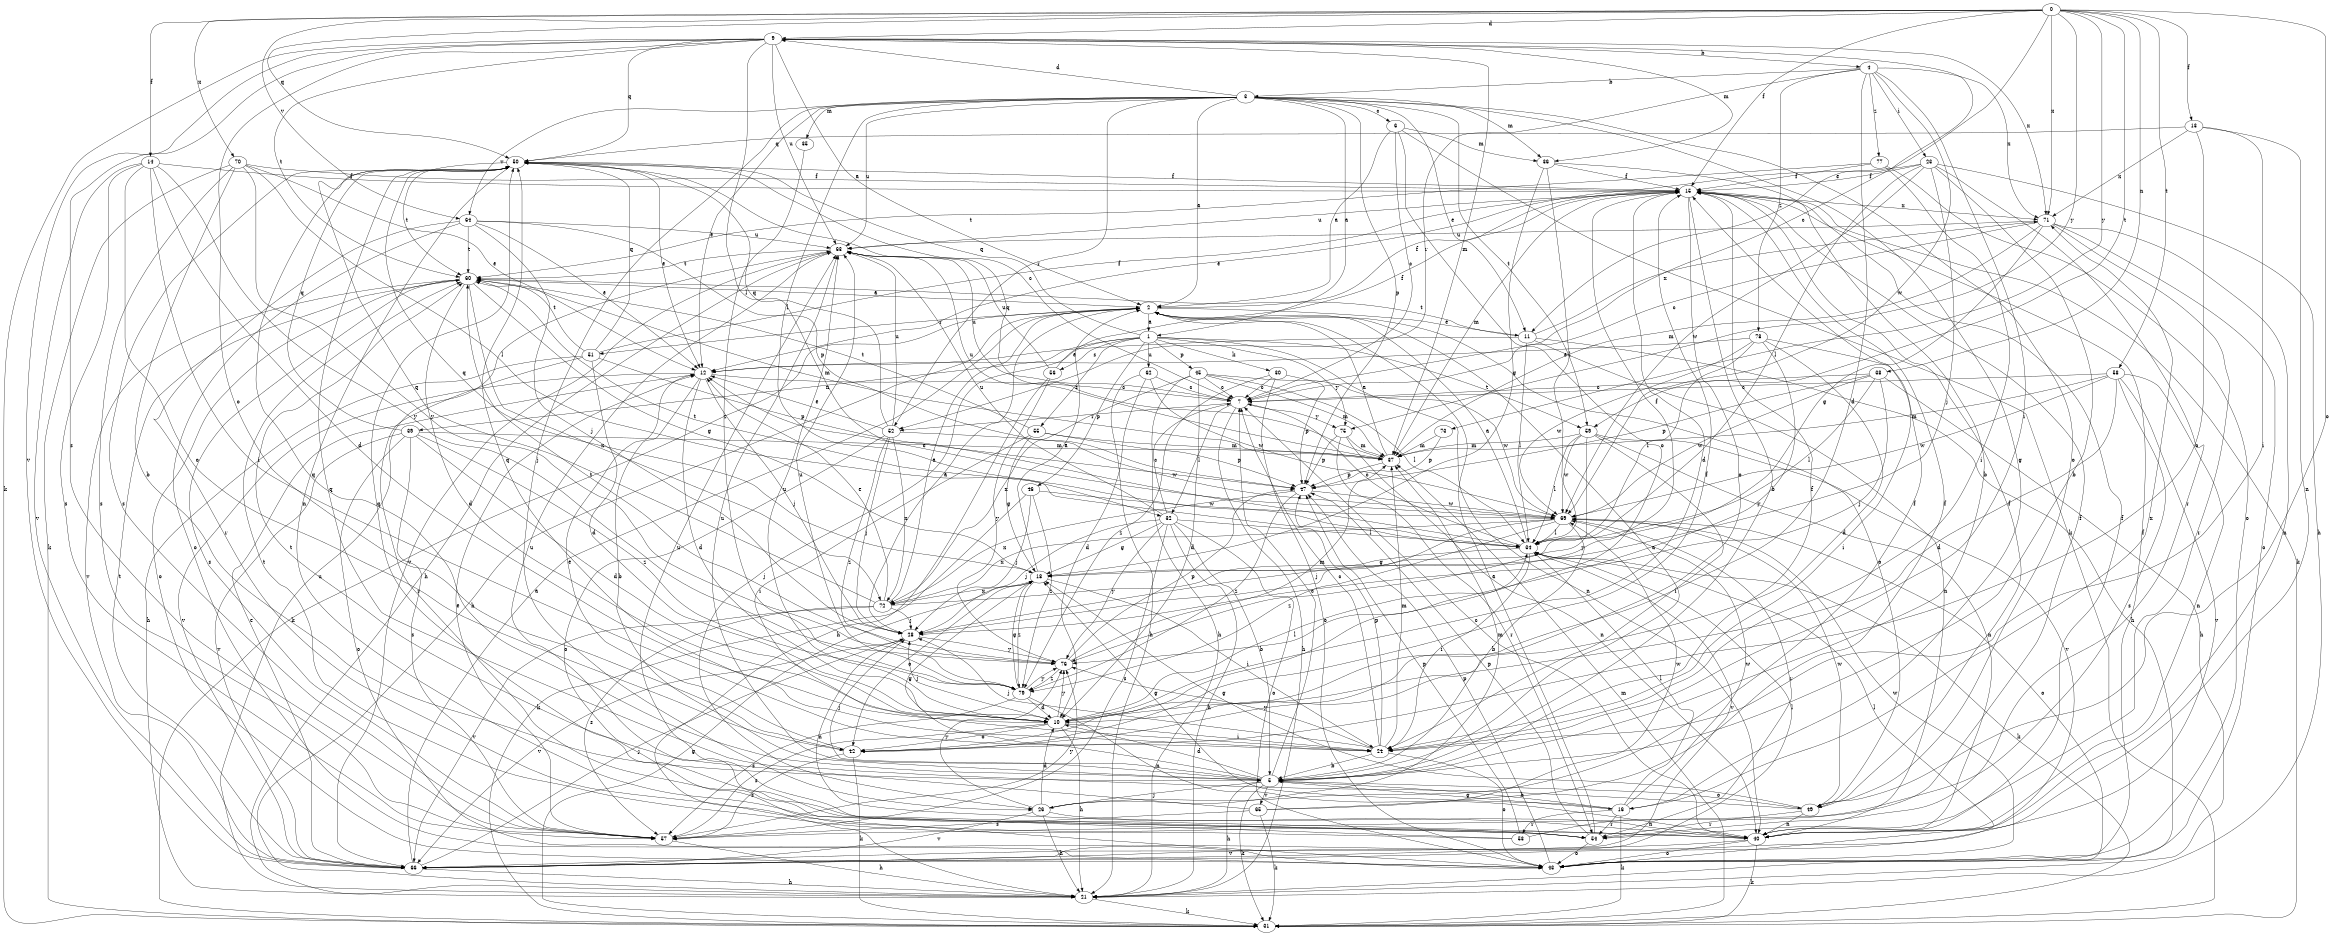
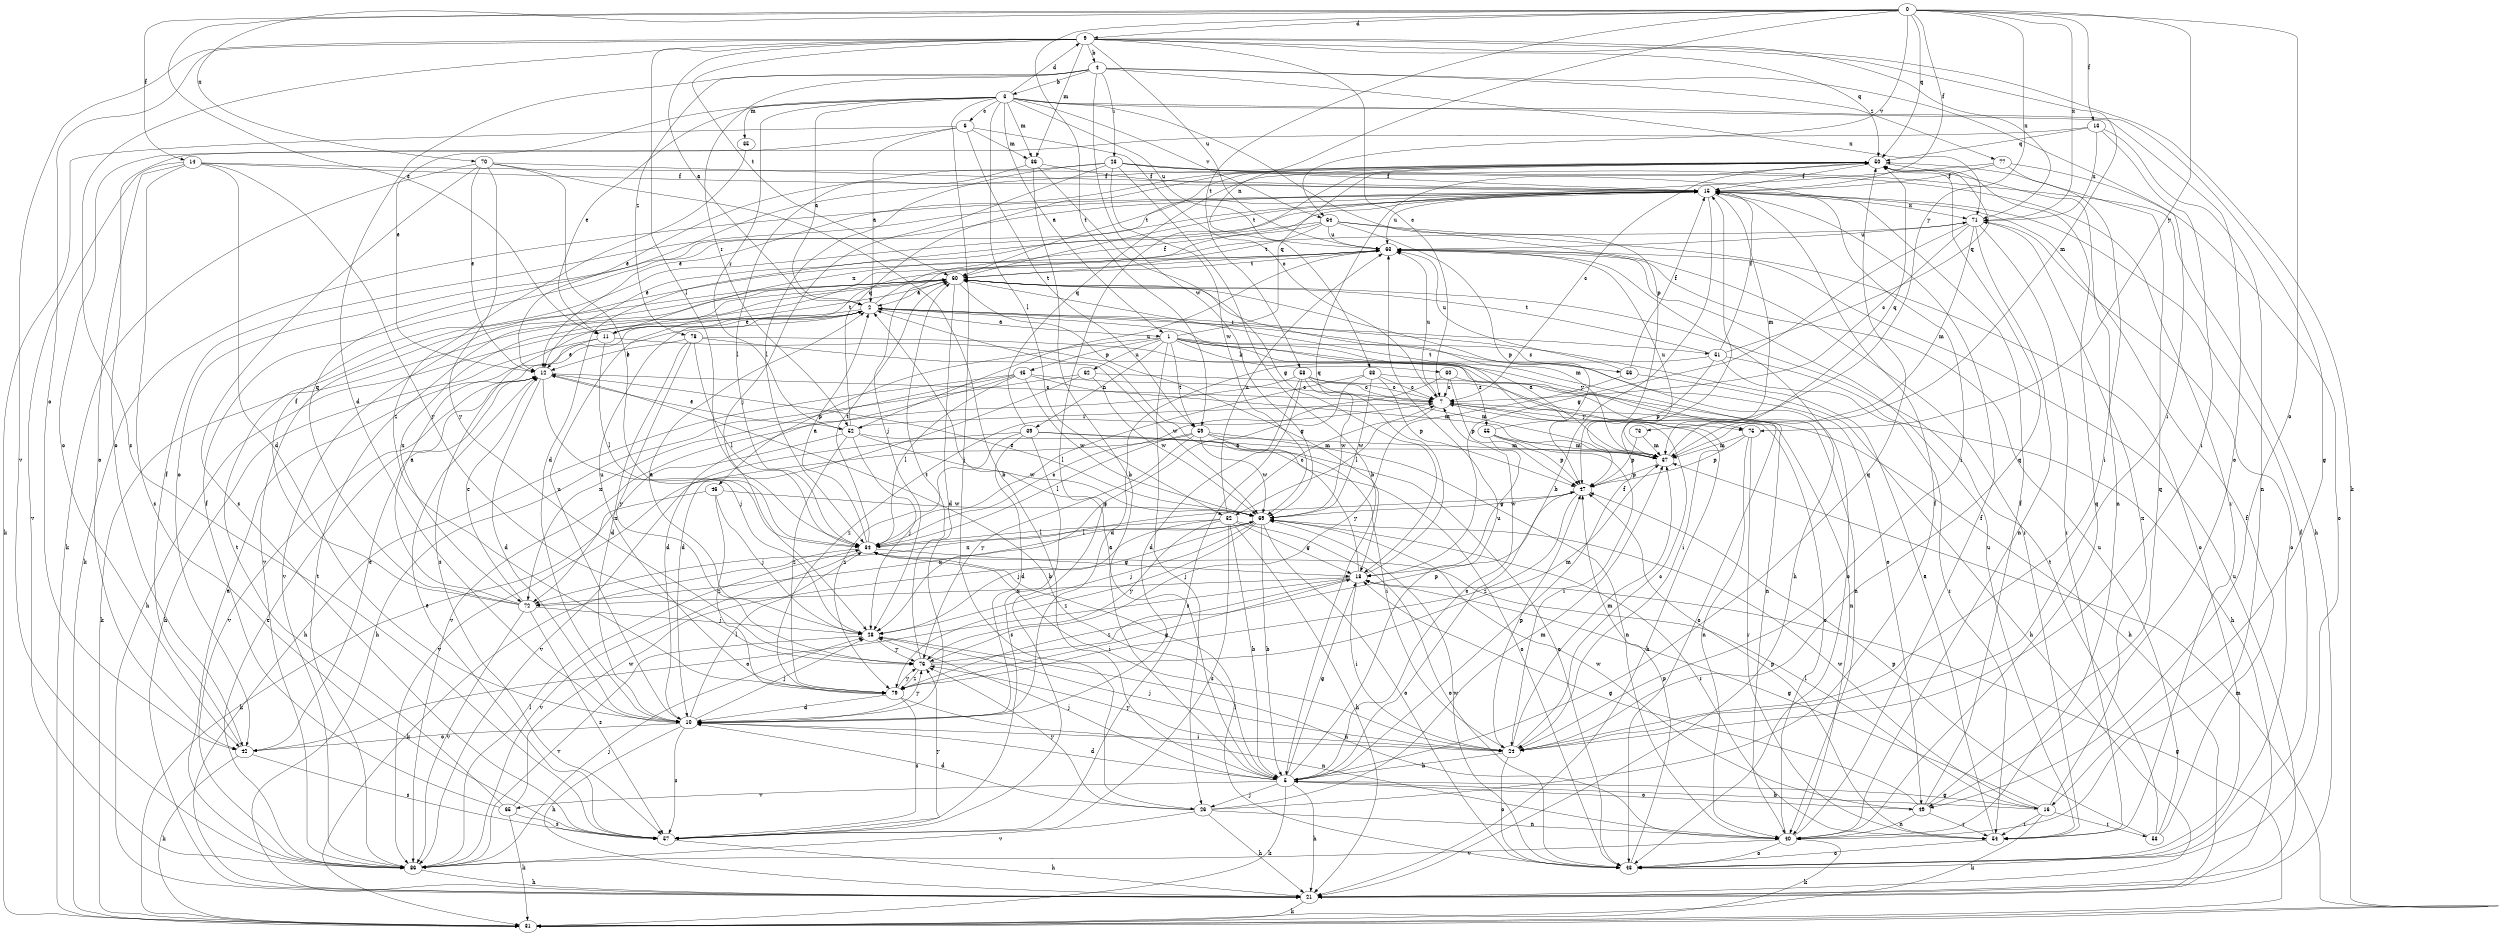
(1459, 176) -> (1051, 289)
(414, 868) -> (413, 868)
